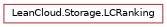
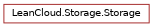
(83, 14) -> (77, 14)
